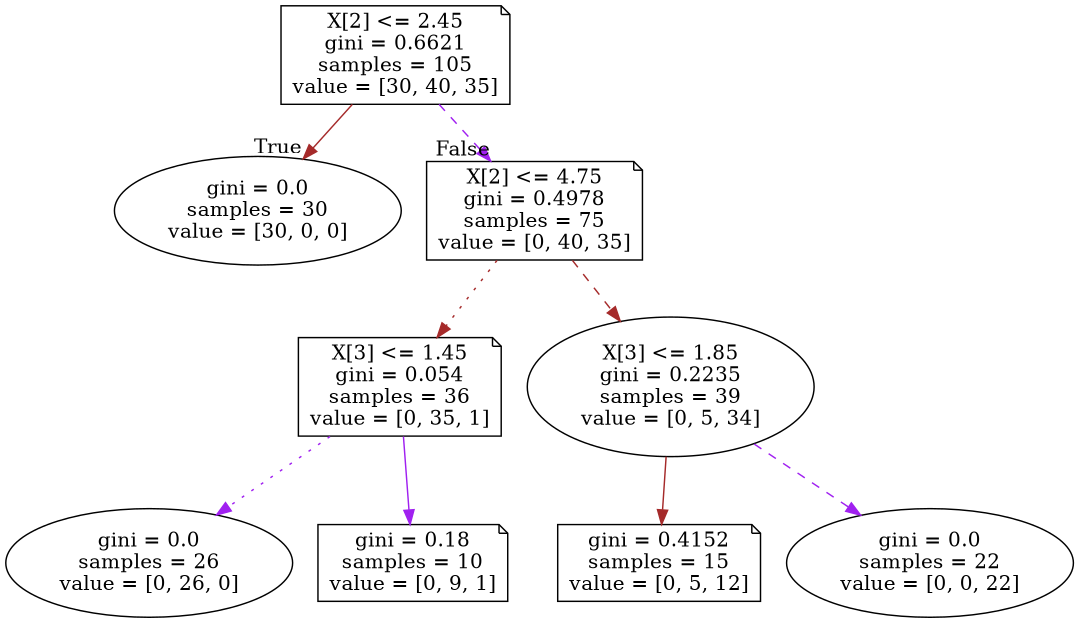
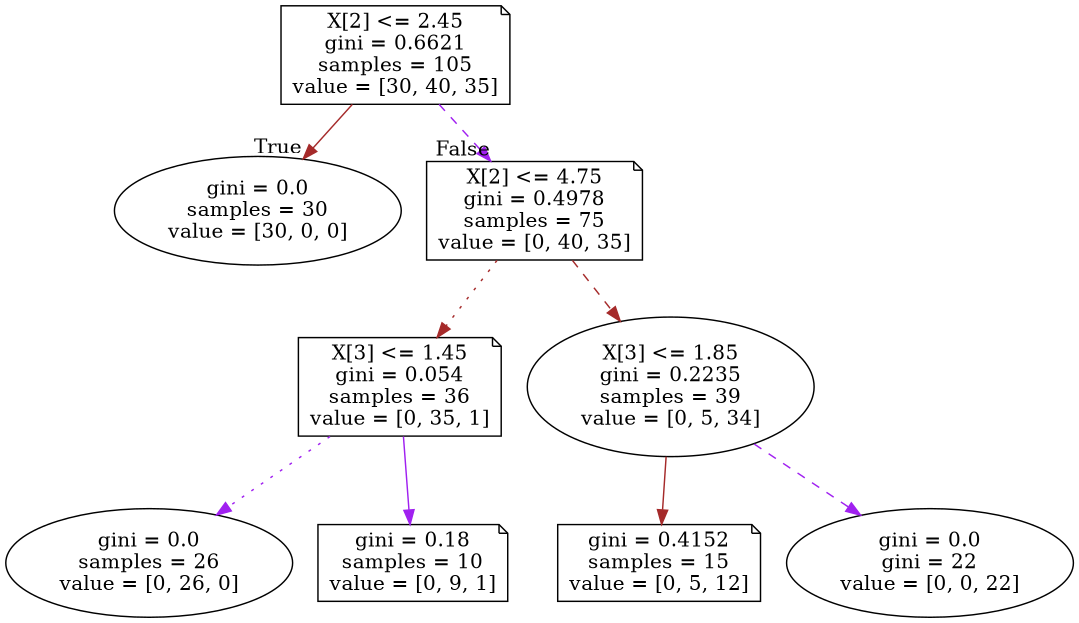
(930, 563) -> (930, 563)
